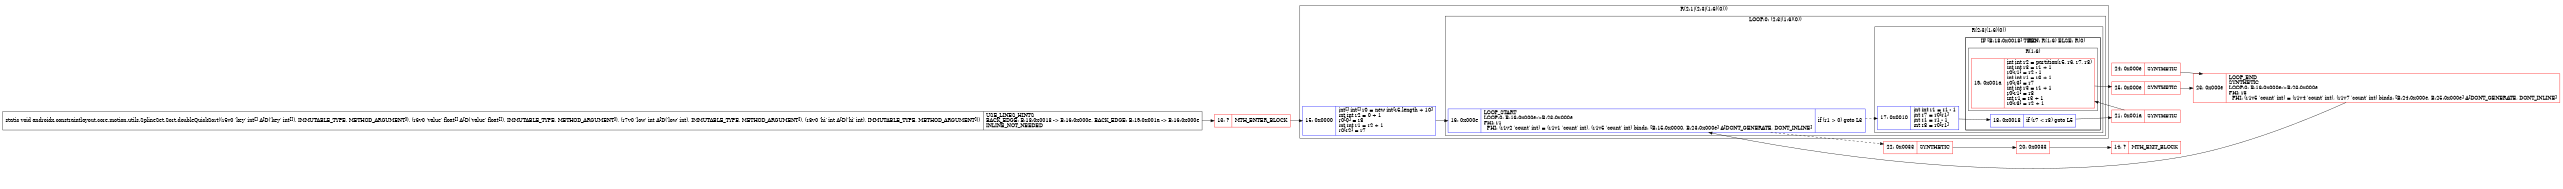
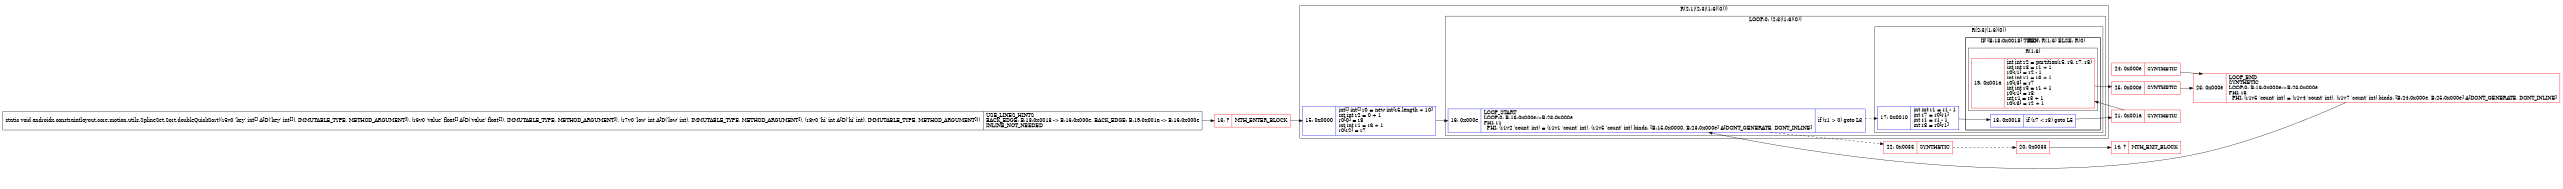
(1361, 126) -> (1361, 126)
(1983, 148) -> (1983, 148)
